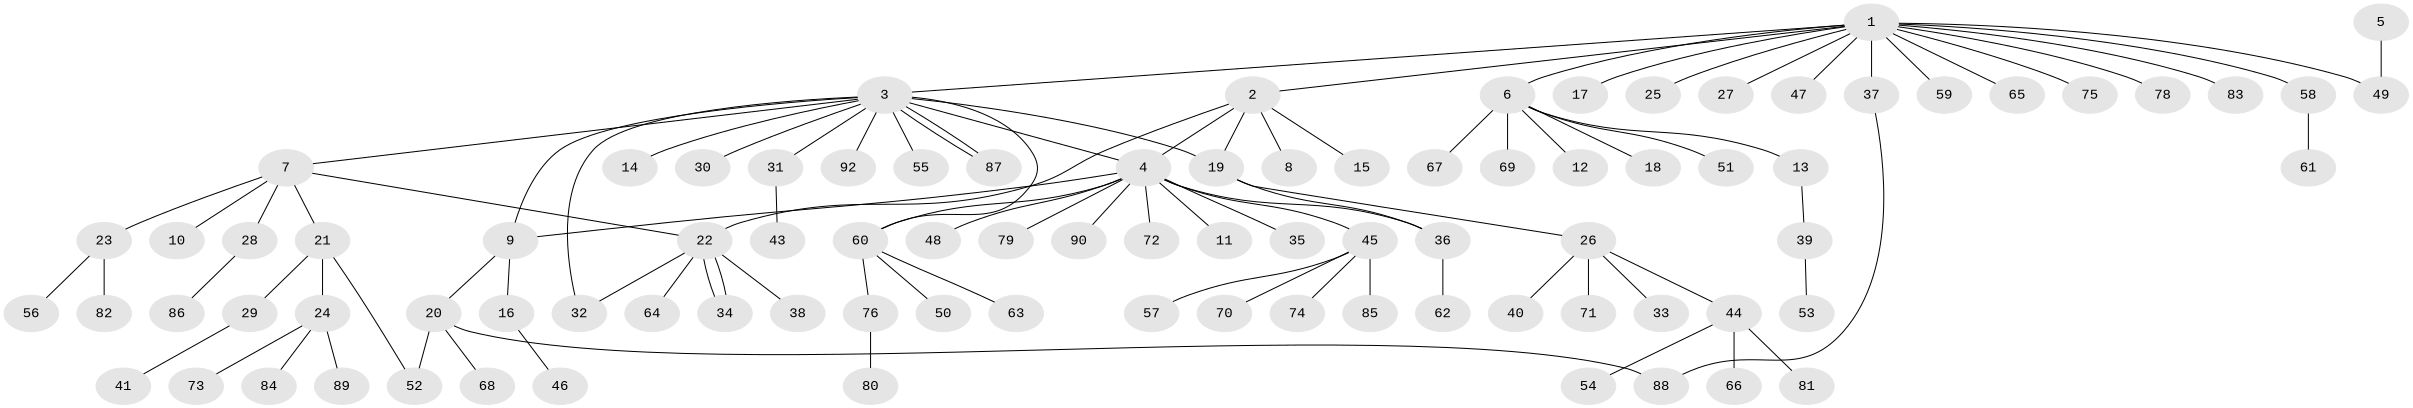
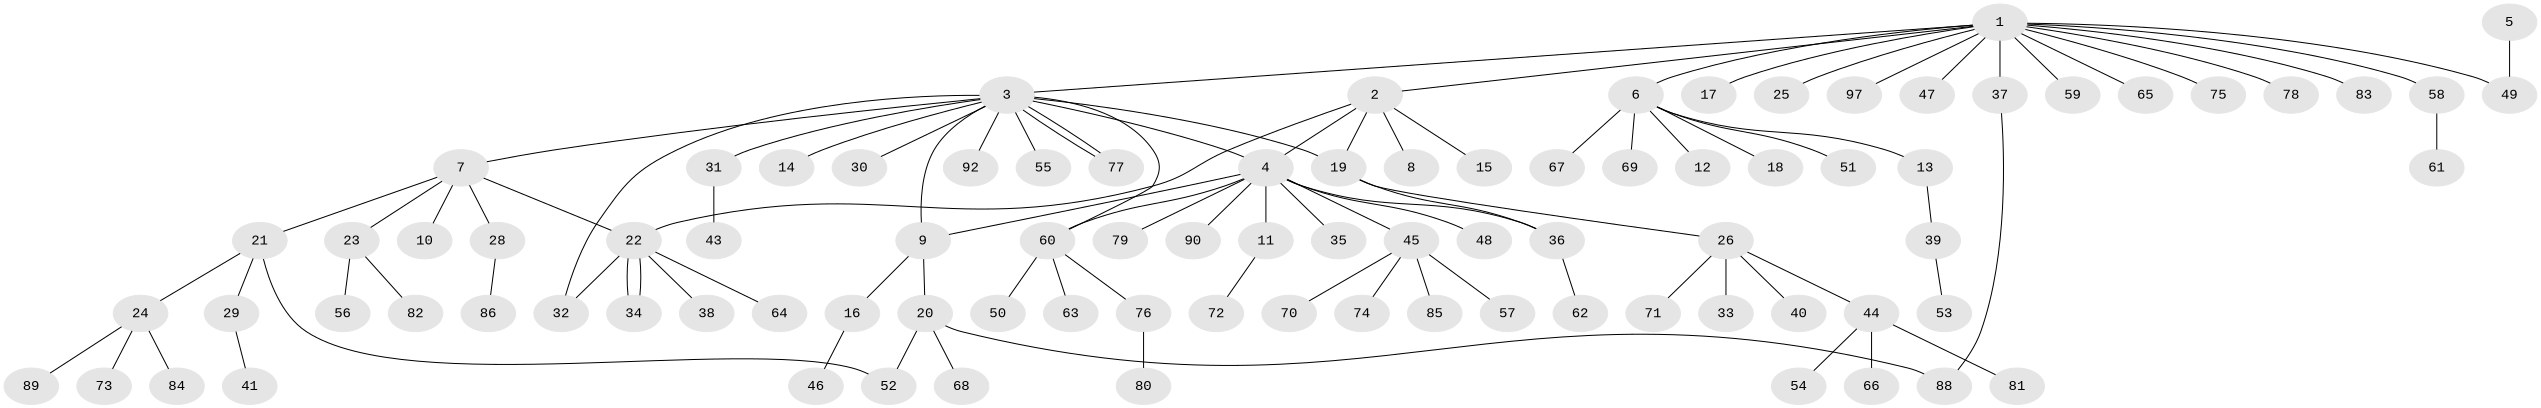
(1726, 95) -> (1854, 95)
(994, 168) -> (1116, 168)
(1148, 204) -> (1241, 277)
